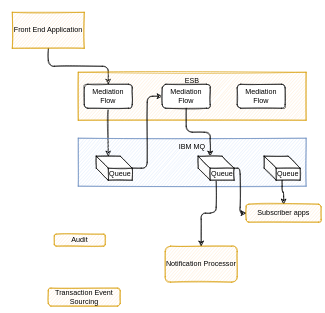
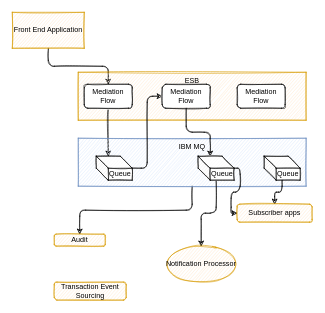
none -> (138, 210)
(284, 213) -> (275, 213)
(201, 264) -> (201, 264)
(84, 297) -> (90, 291)
